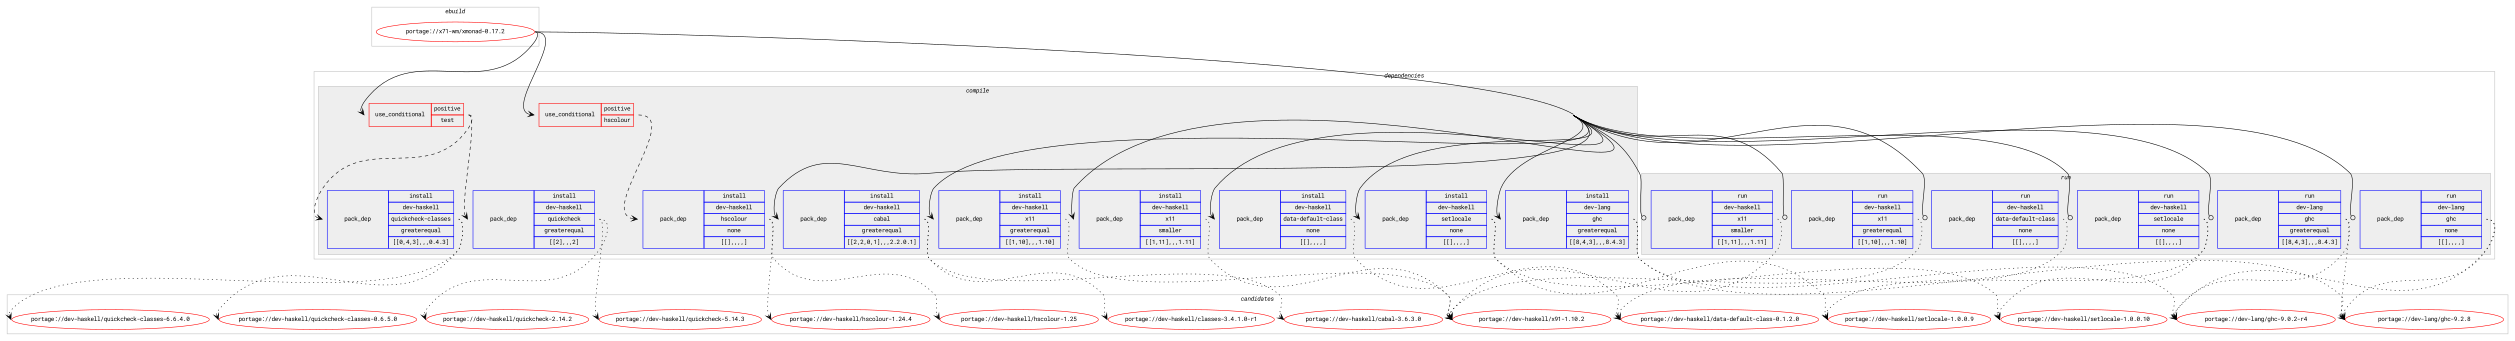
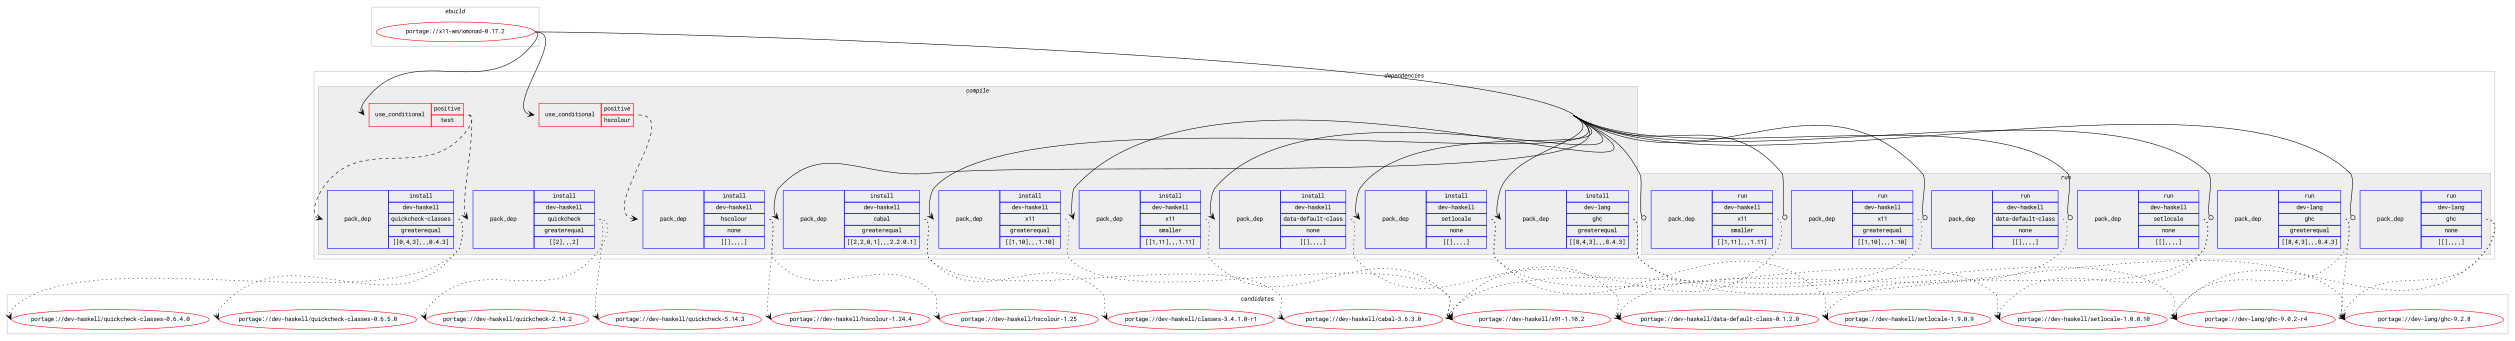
(455, 32) -> (455, 32)
(111, 320) -> (111, 320)
(1910, 320) -> (1910, 320)
